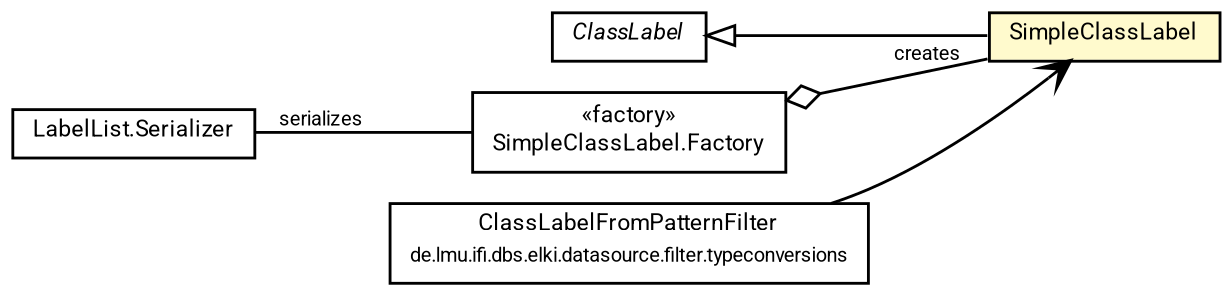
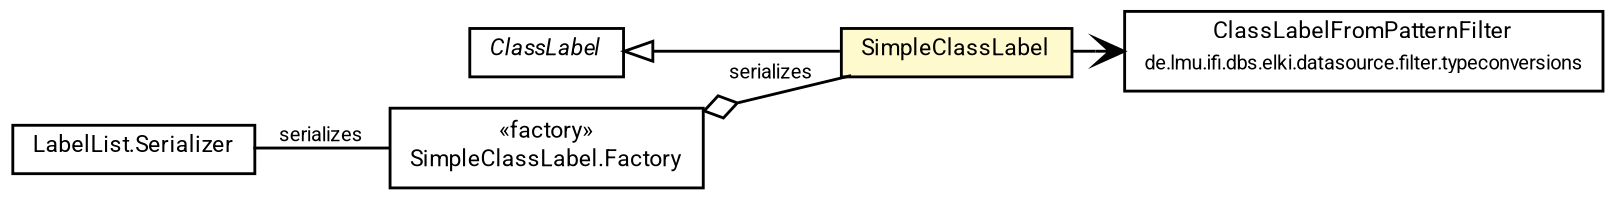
(928, 56) -> (772, 74)
(945, 150) -> (1083, 51)
